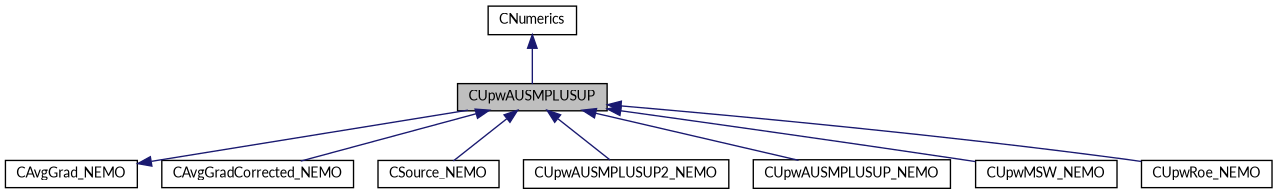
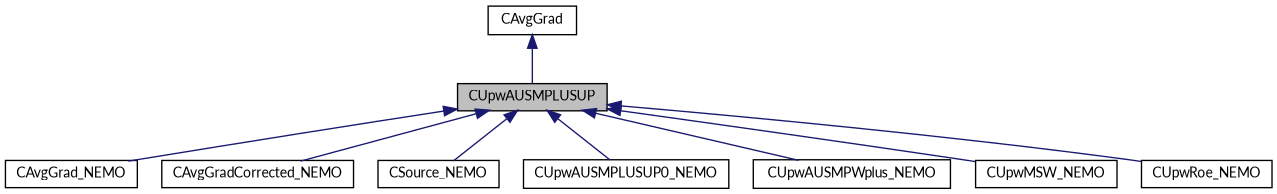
(532, 20) -> (532, 20)
(310, 136) -> (286, 136)
(626, 174) -> (626, 174)
(852, 174) -> (852, 174)
